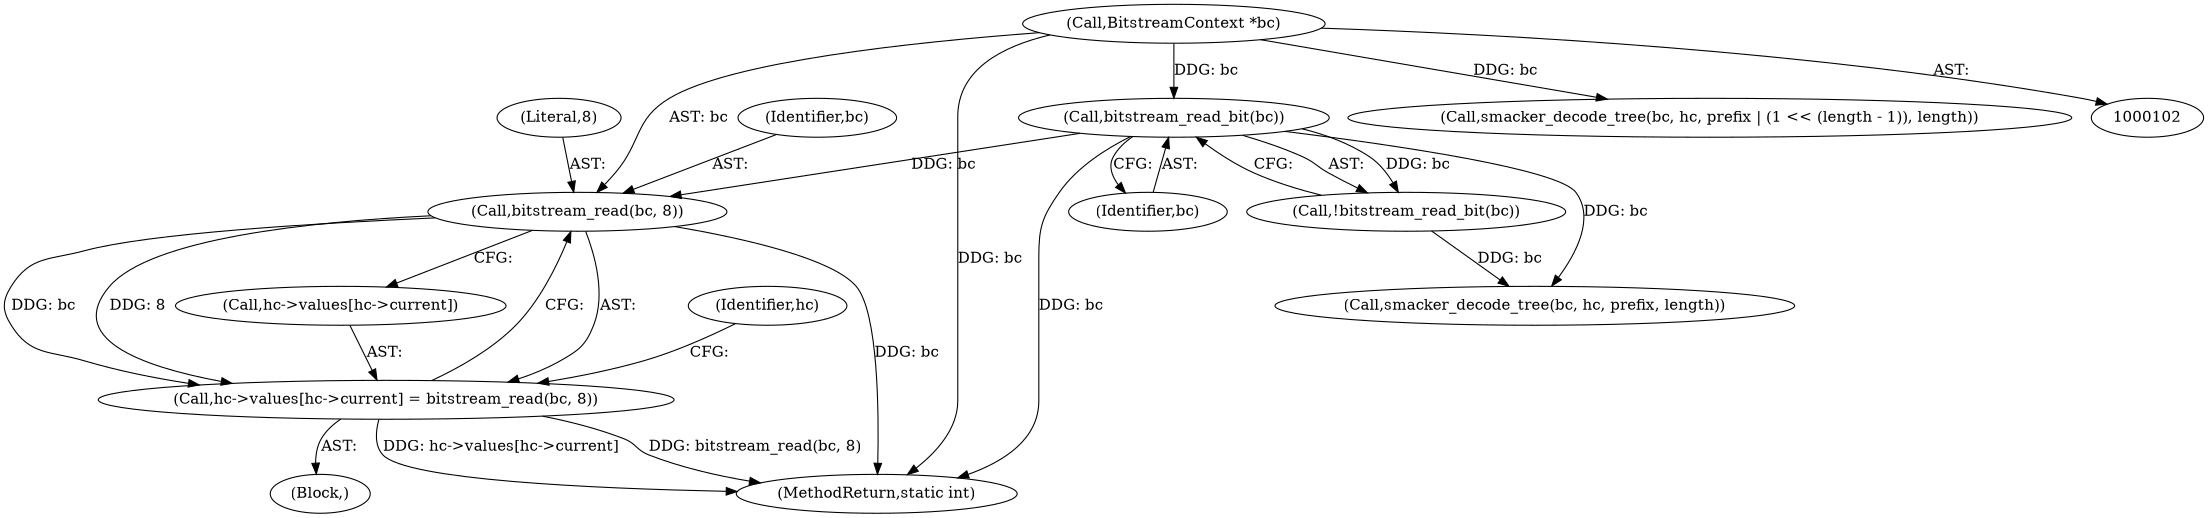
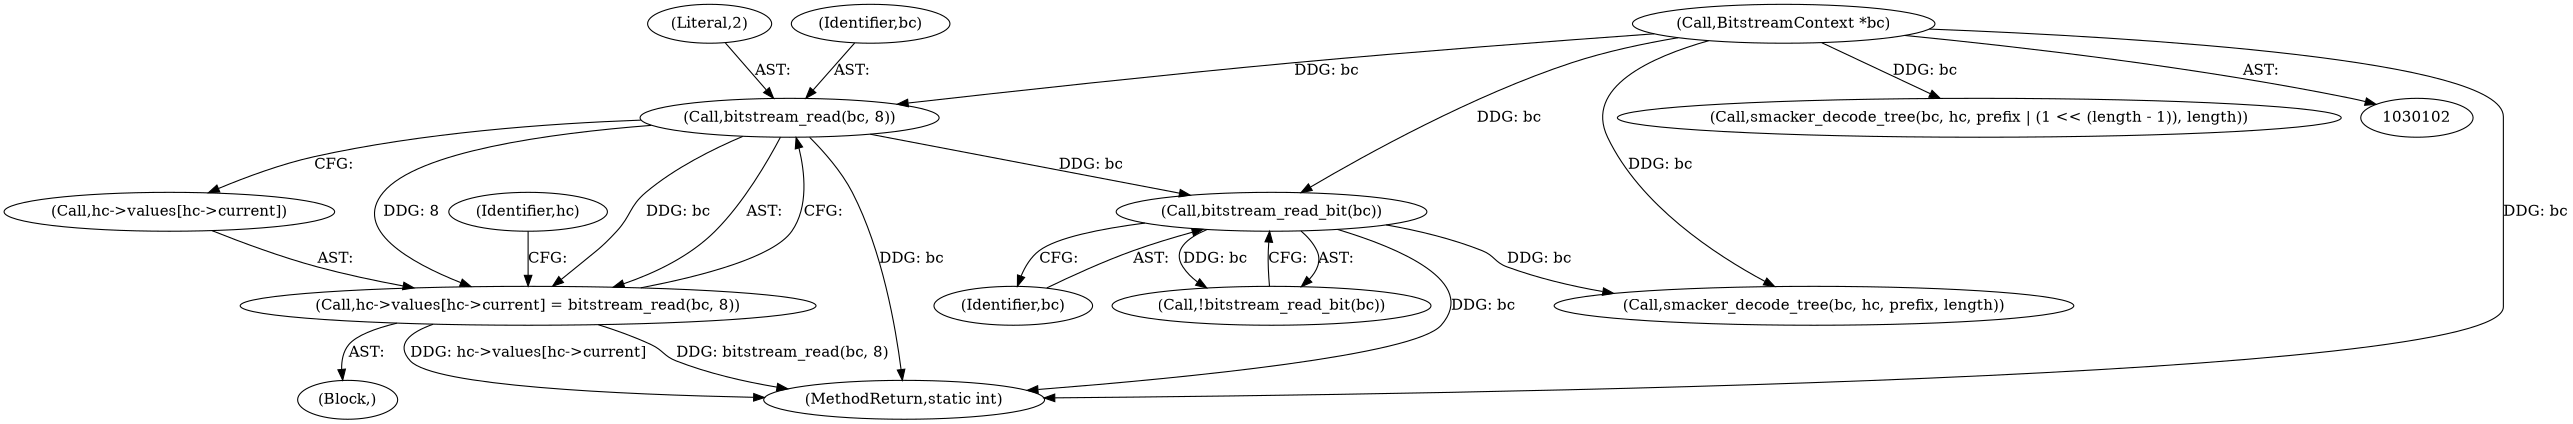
(559, 118) -> (710, 24)
(699, 118) -> (1327, 71)
(2147, 118) -> (2417, 118)
(881, 164) -> (1025, 164)
(1466, 255) -> (1622, 162)
